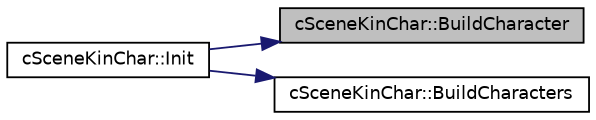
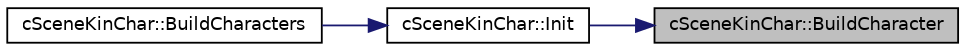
(233, 73) -> (345, 25)
